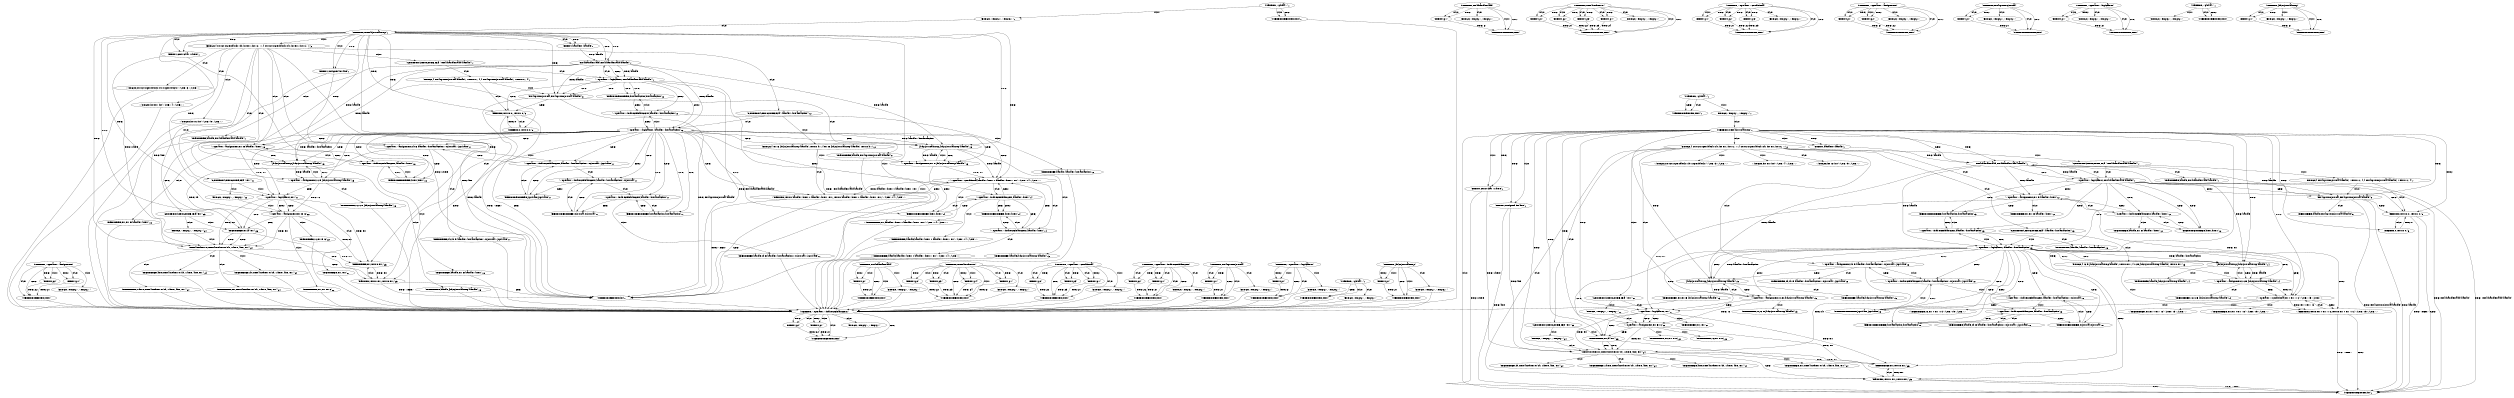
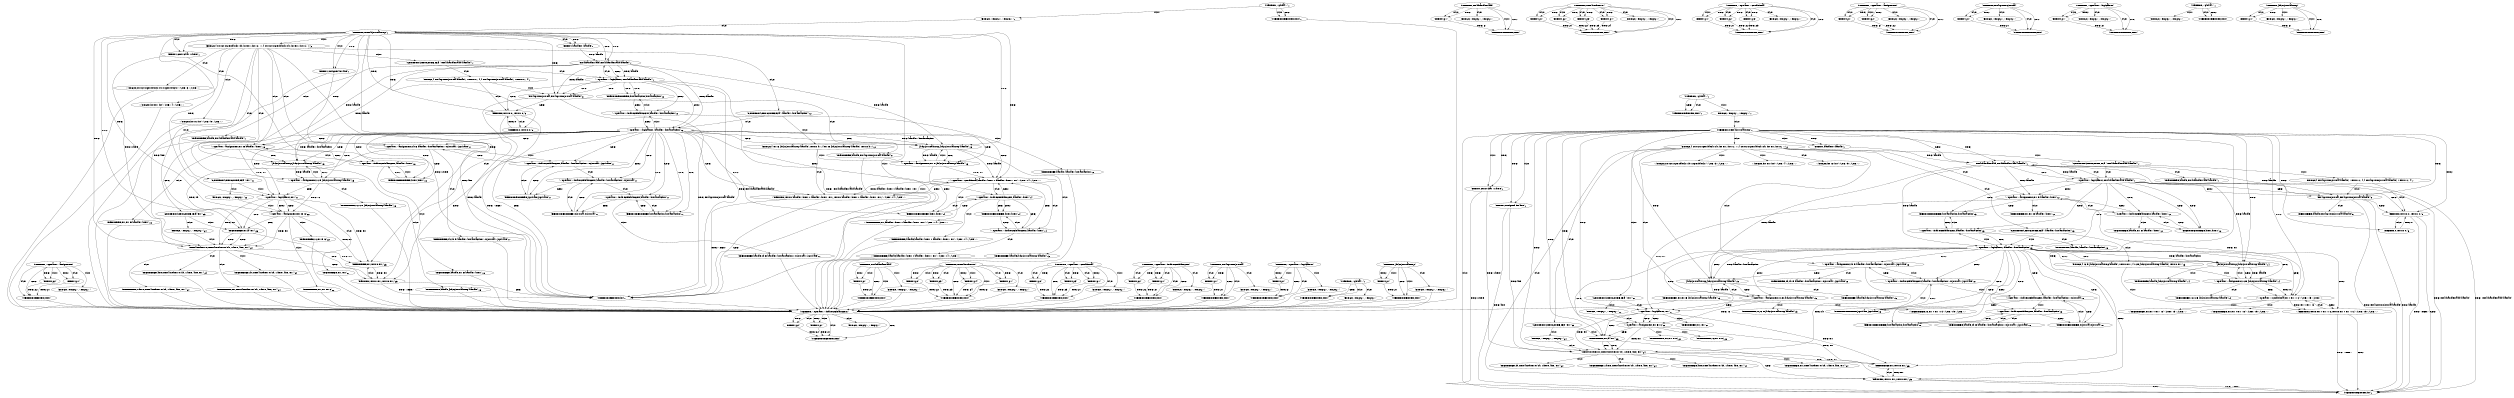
(2113, 305) -> (1814, 305)
